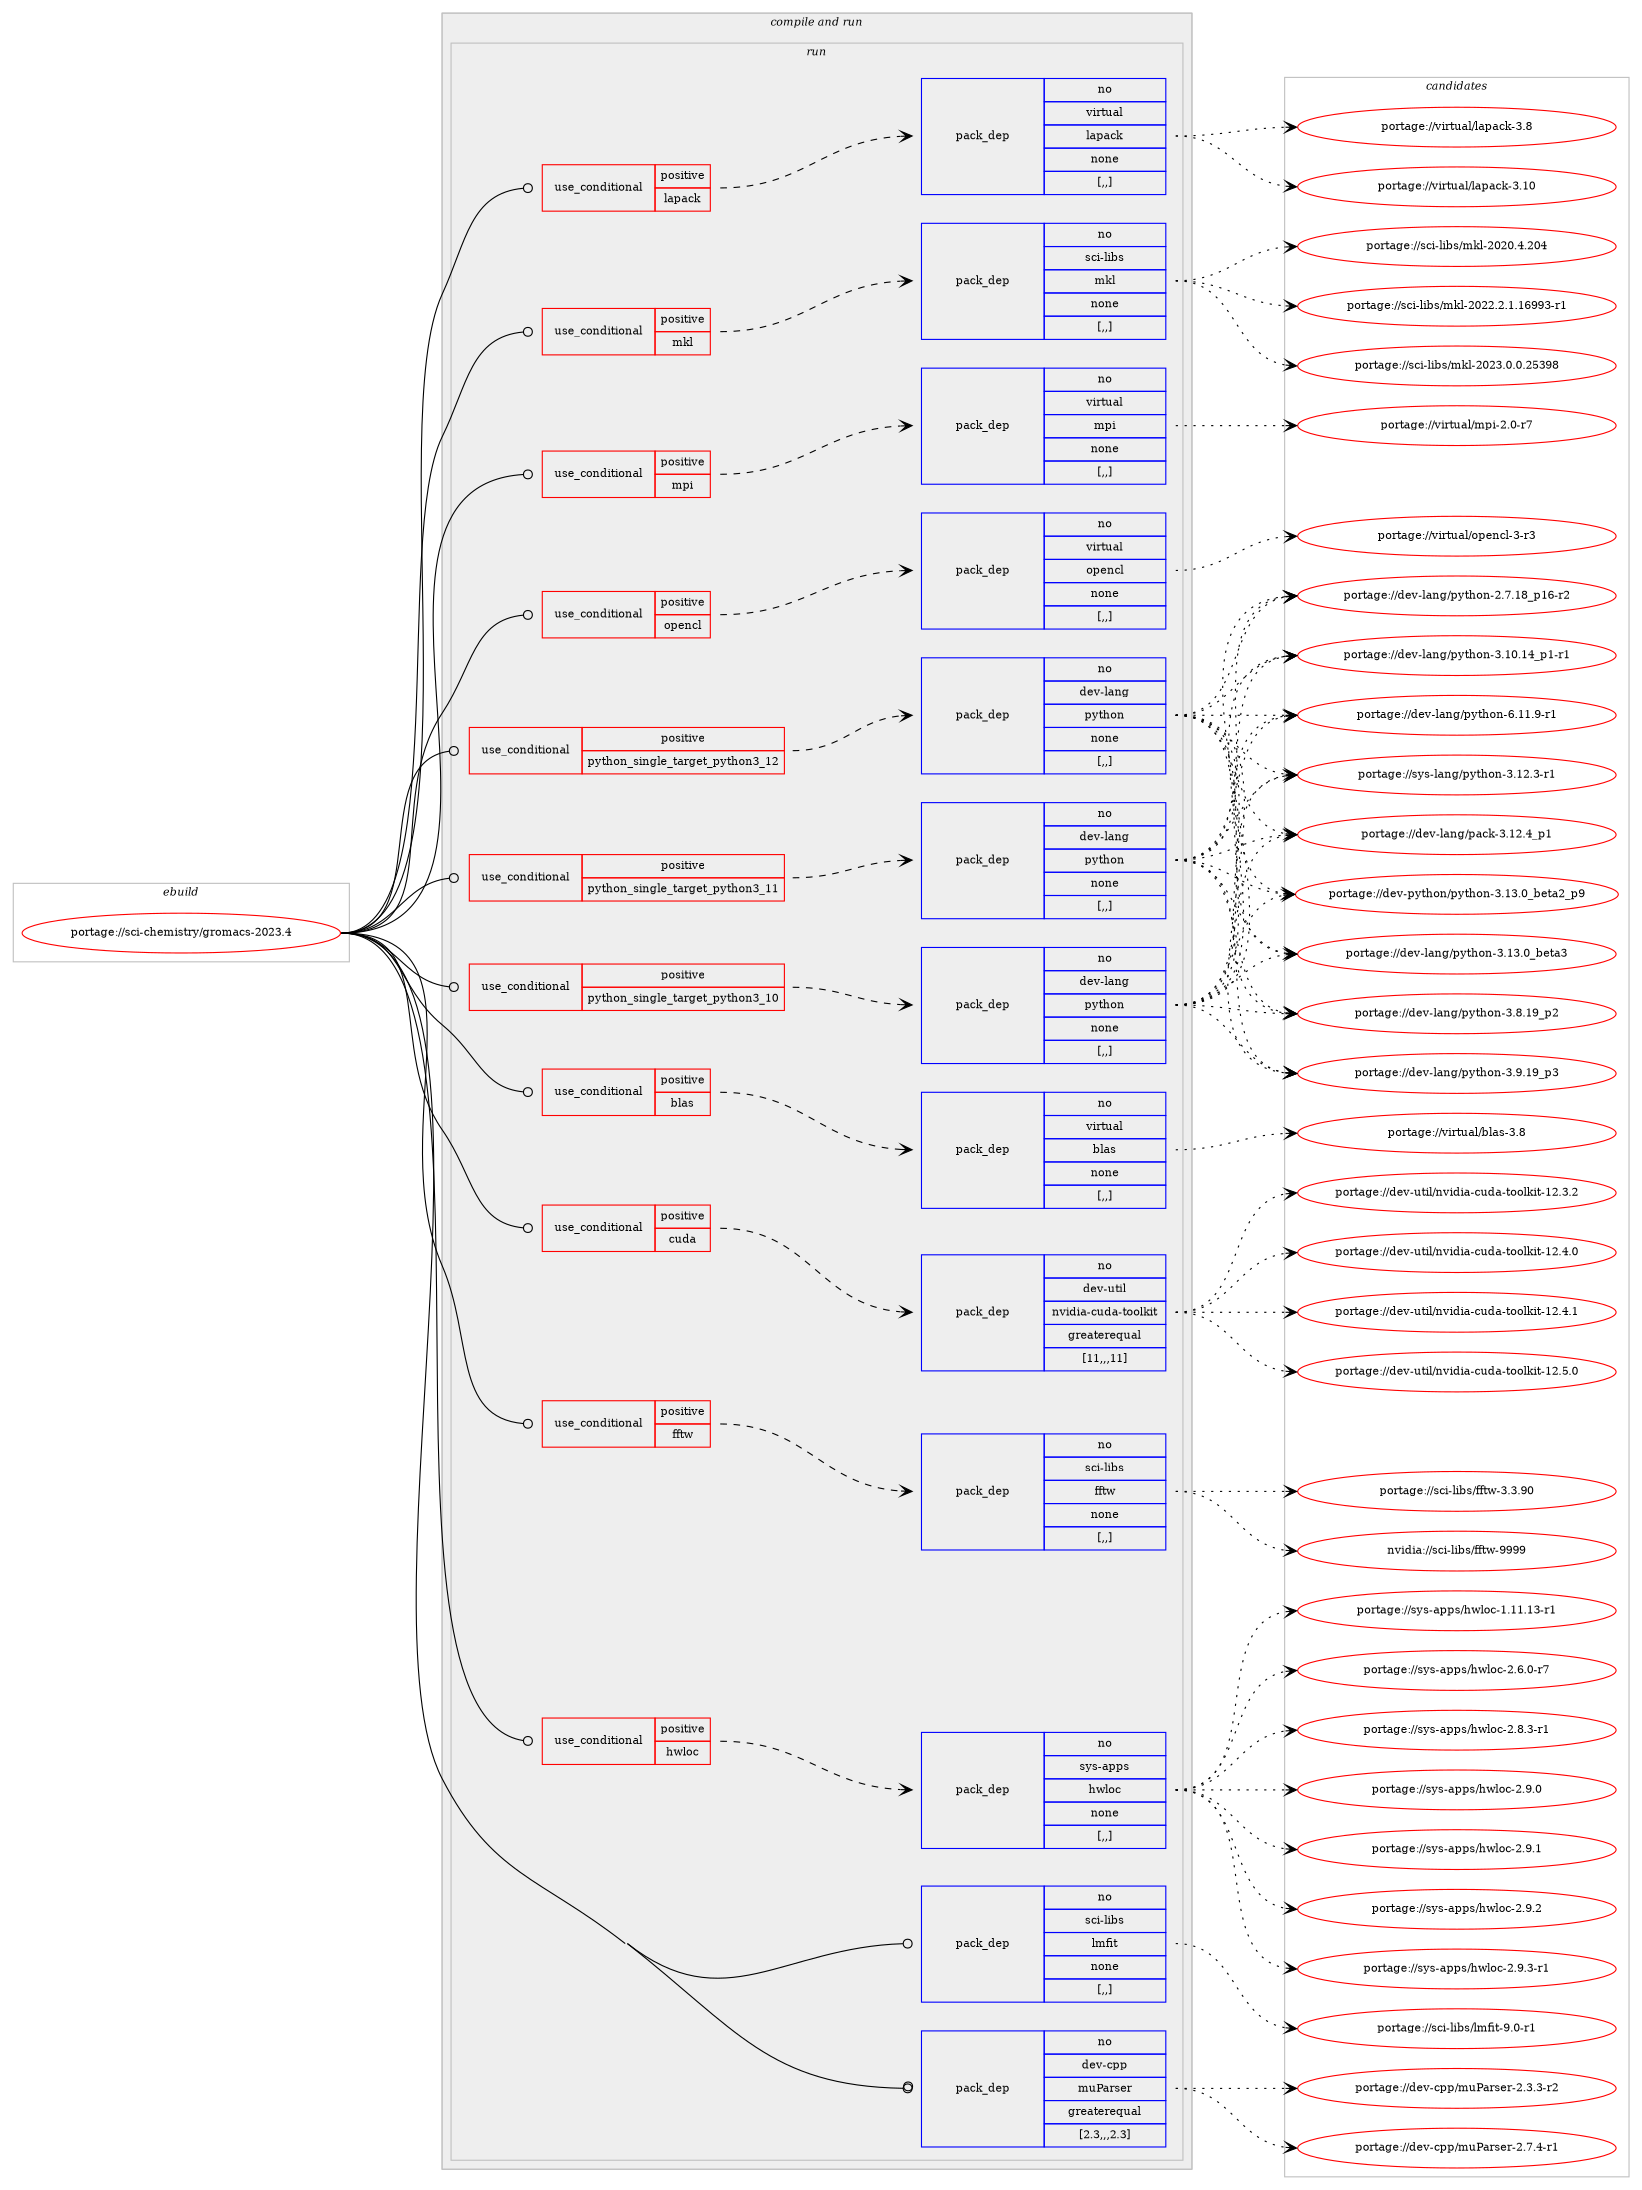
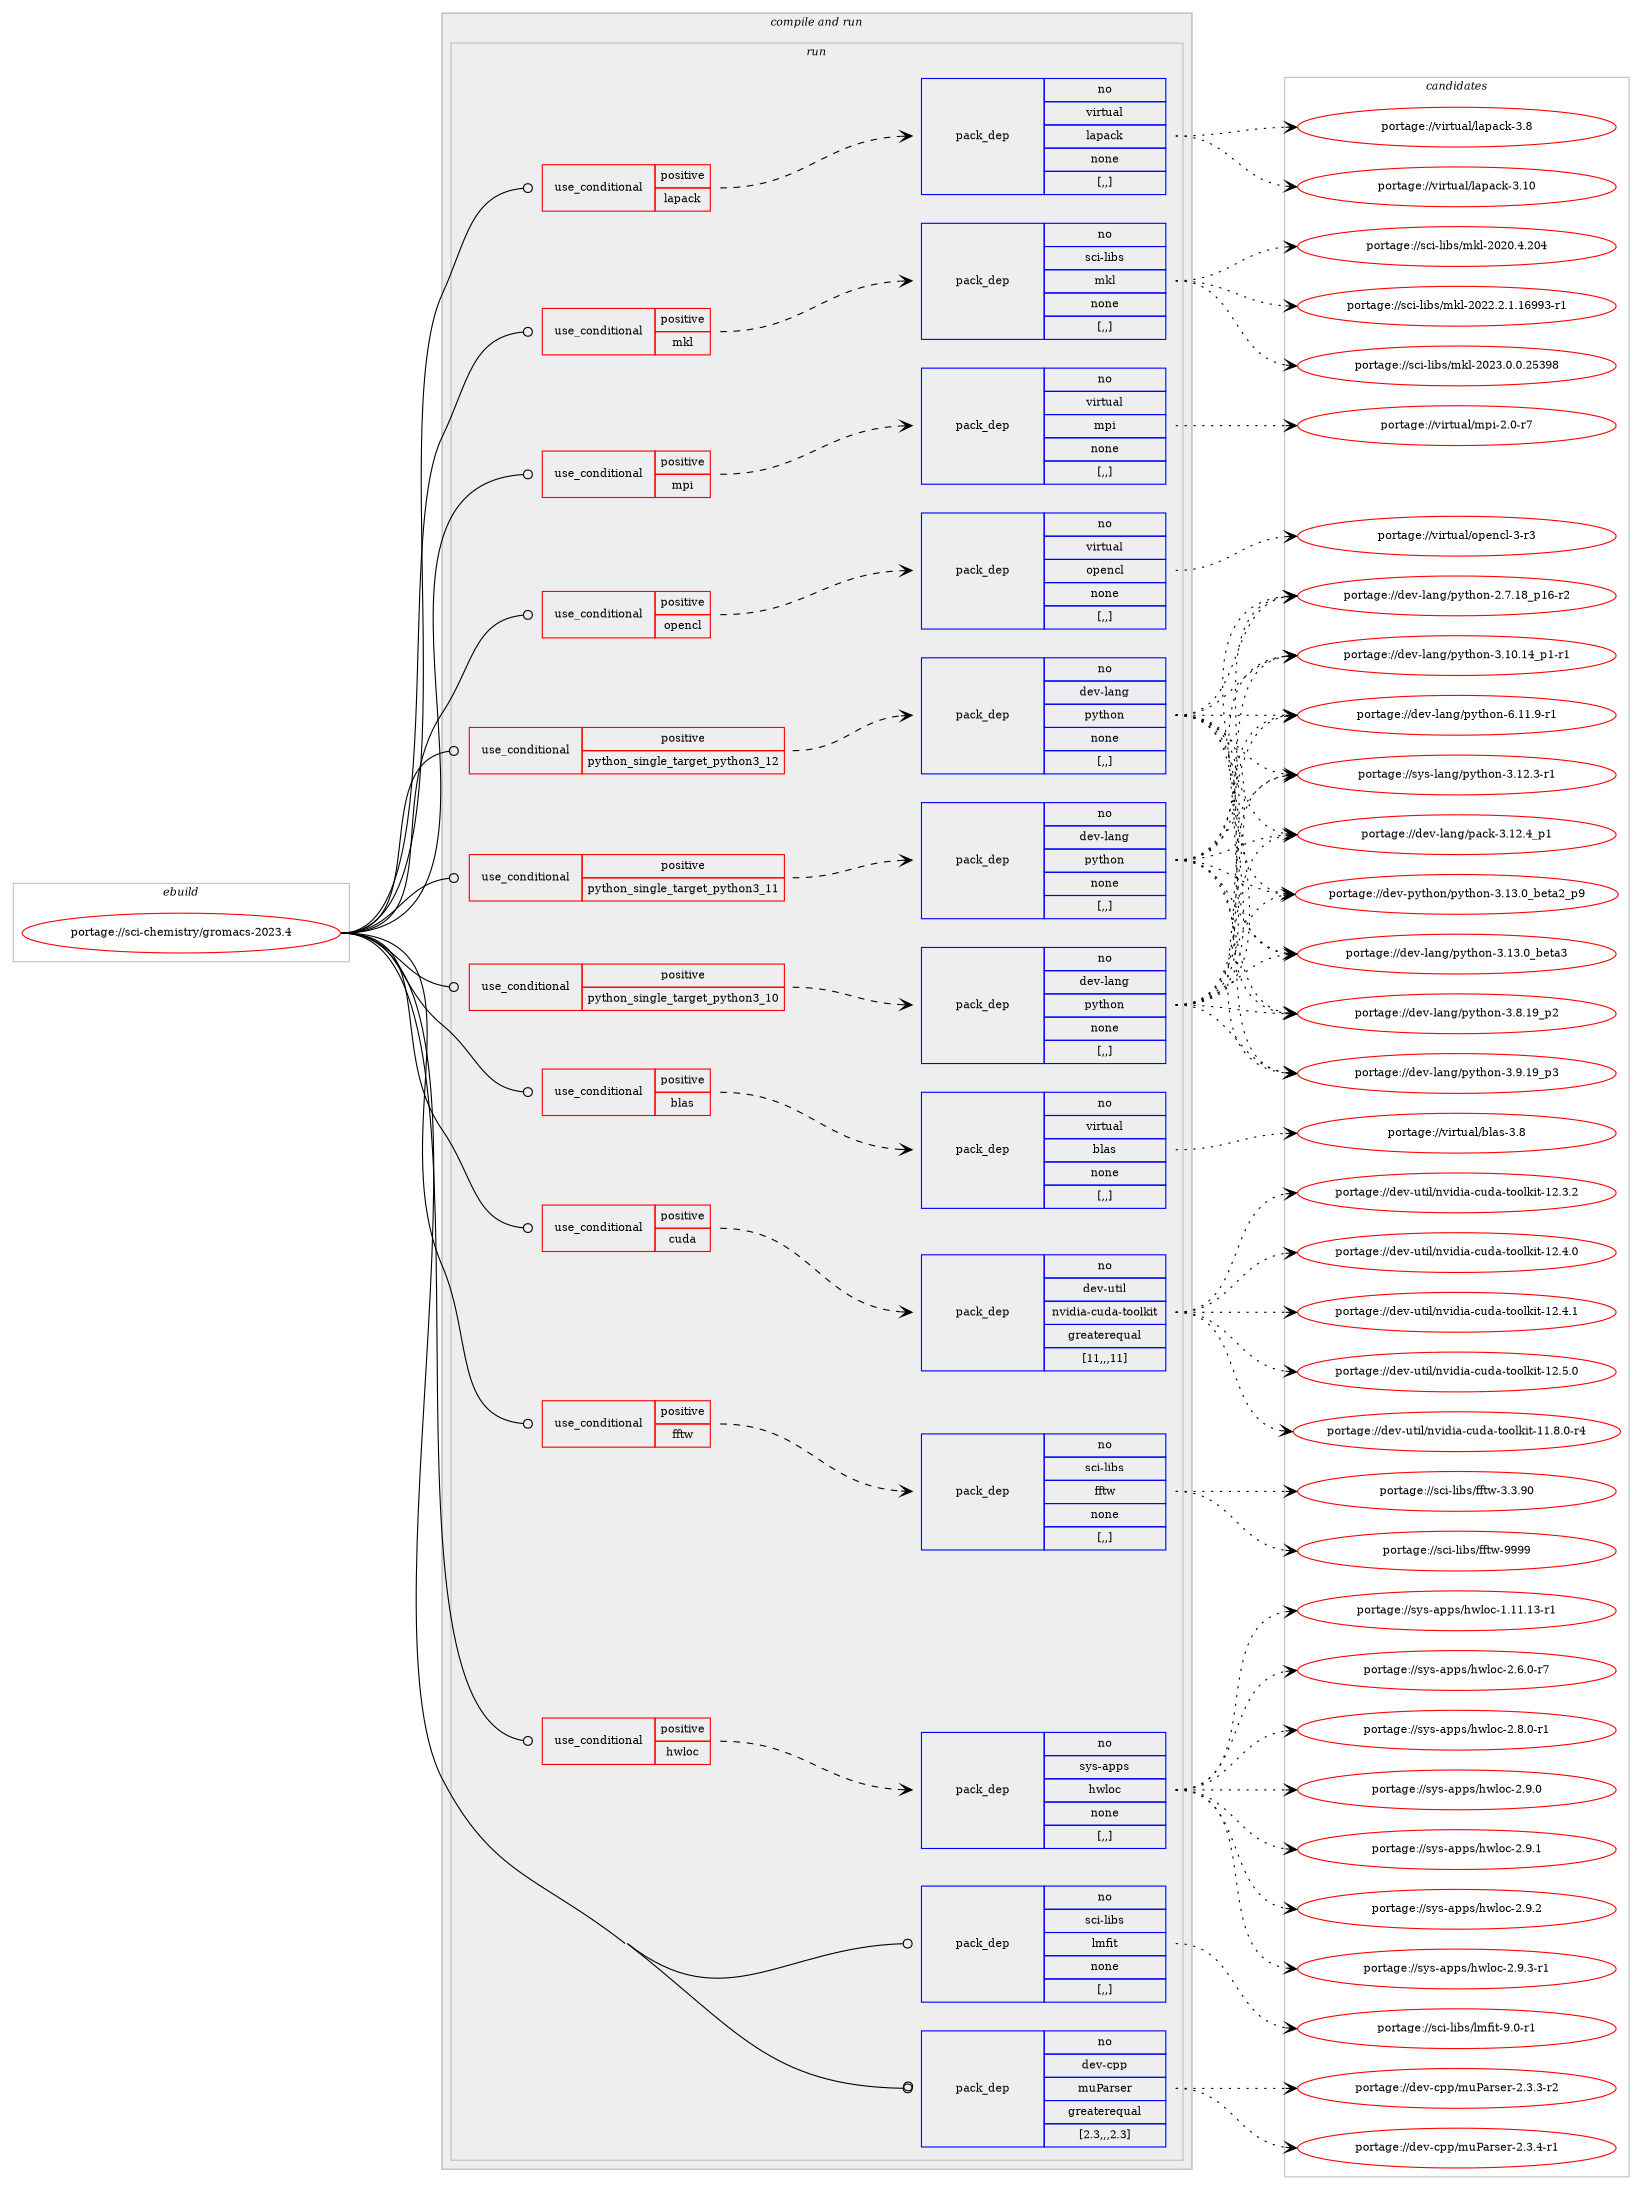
none -> (1457, 1432)
(1457, 1551) -> (1457, 1551)
(1457, 1730) -> (1457, 1730)
(1457, 2148) -> (1457, 2148)
